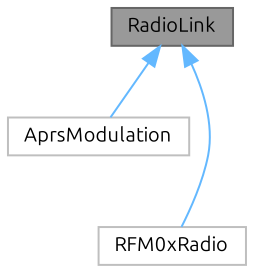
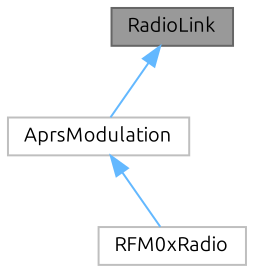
(209, 146) -> (141, 200)
